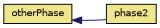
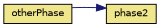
(94, 20) -> (84, 7)
